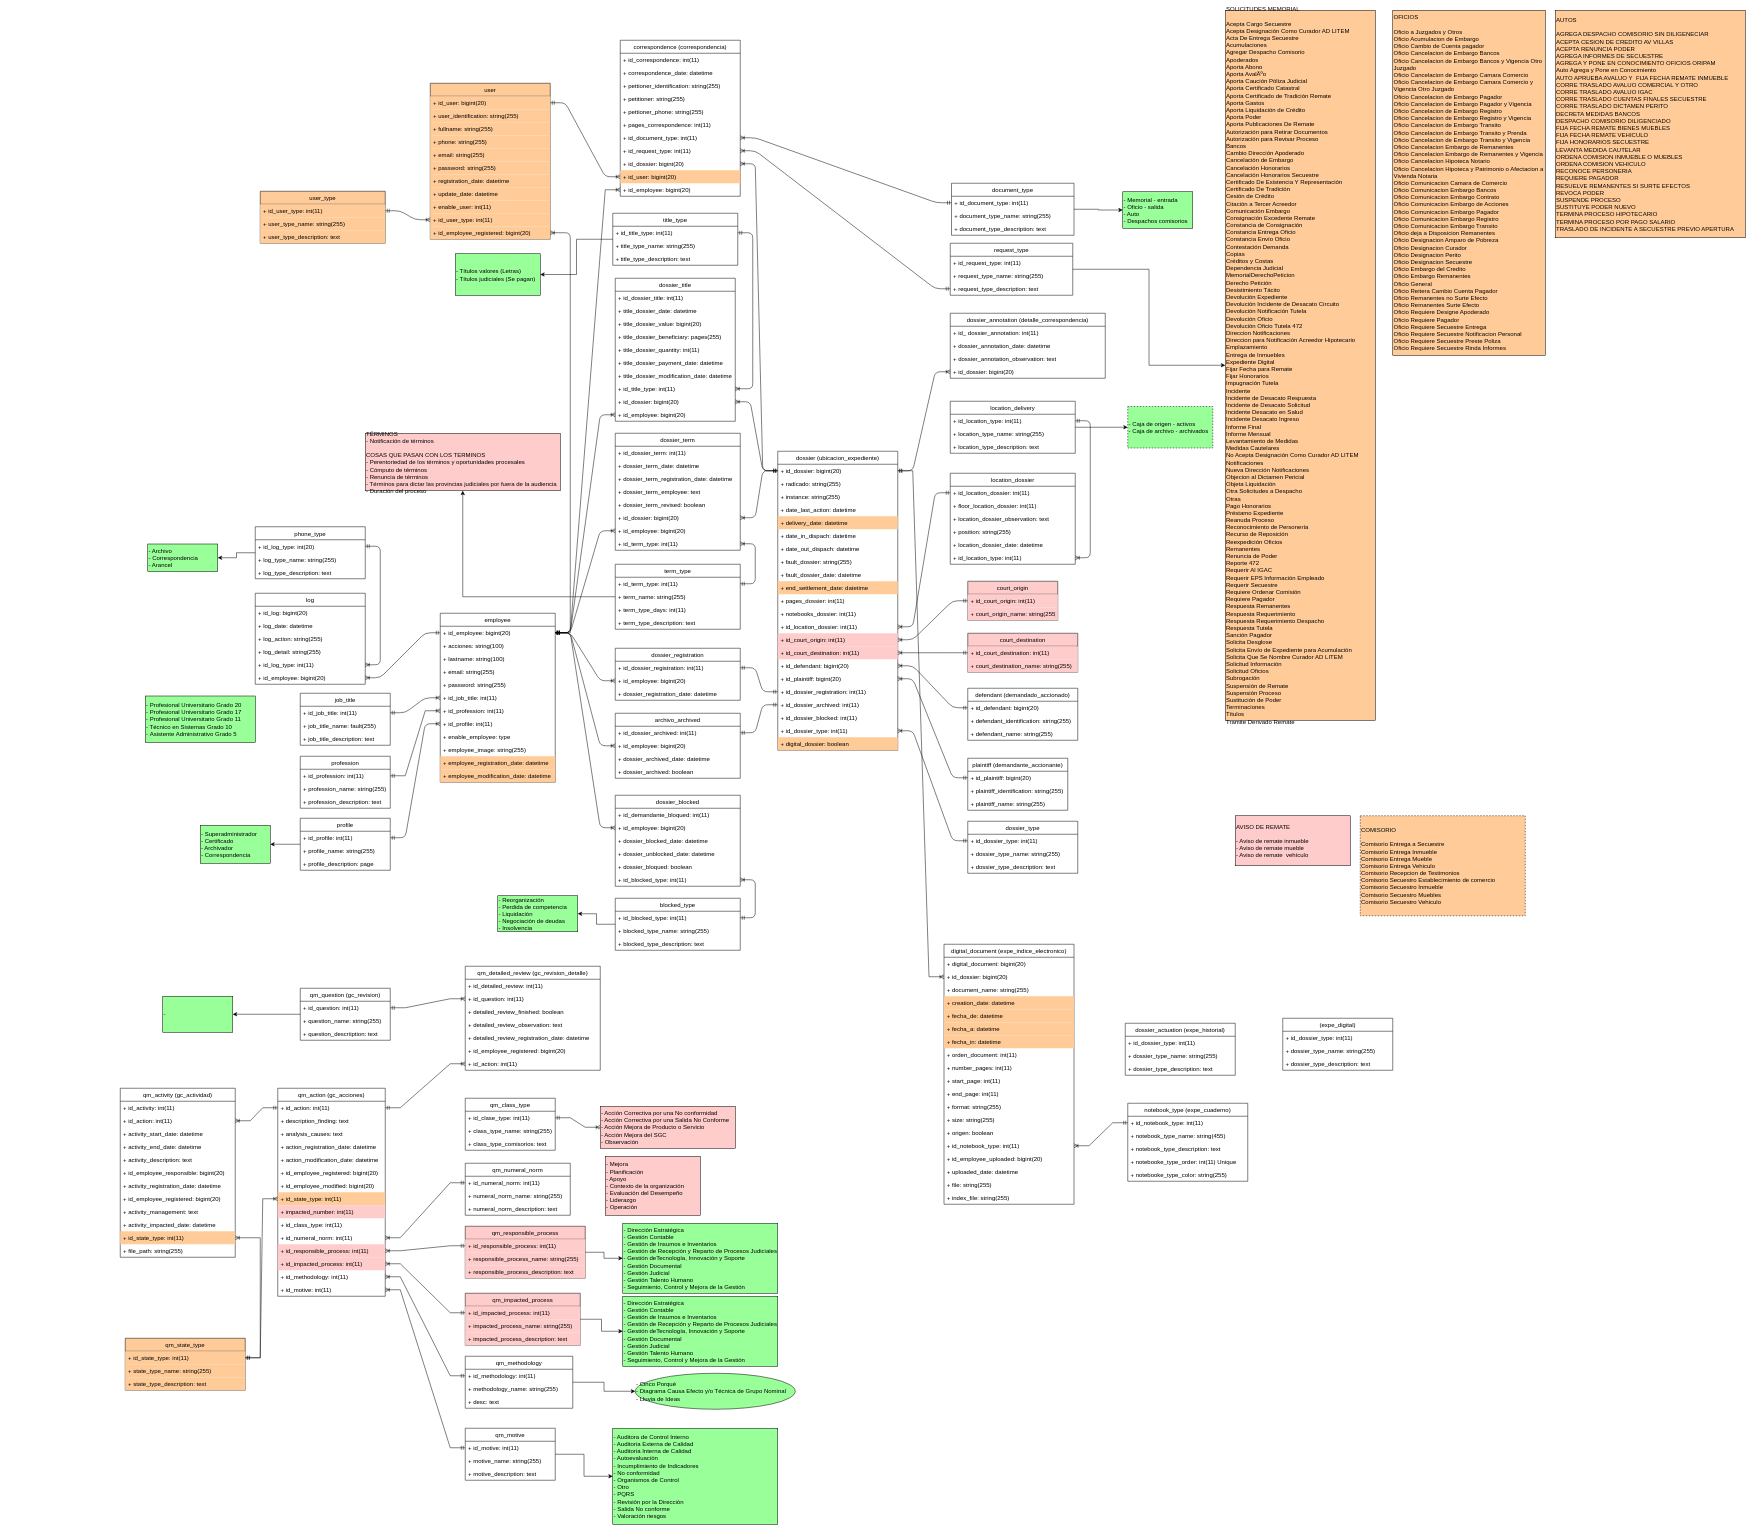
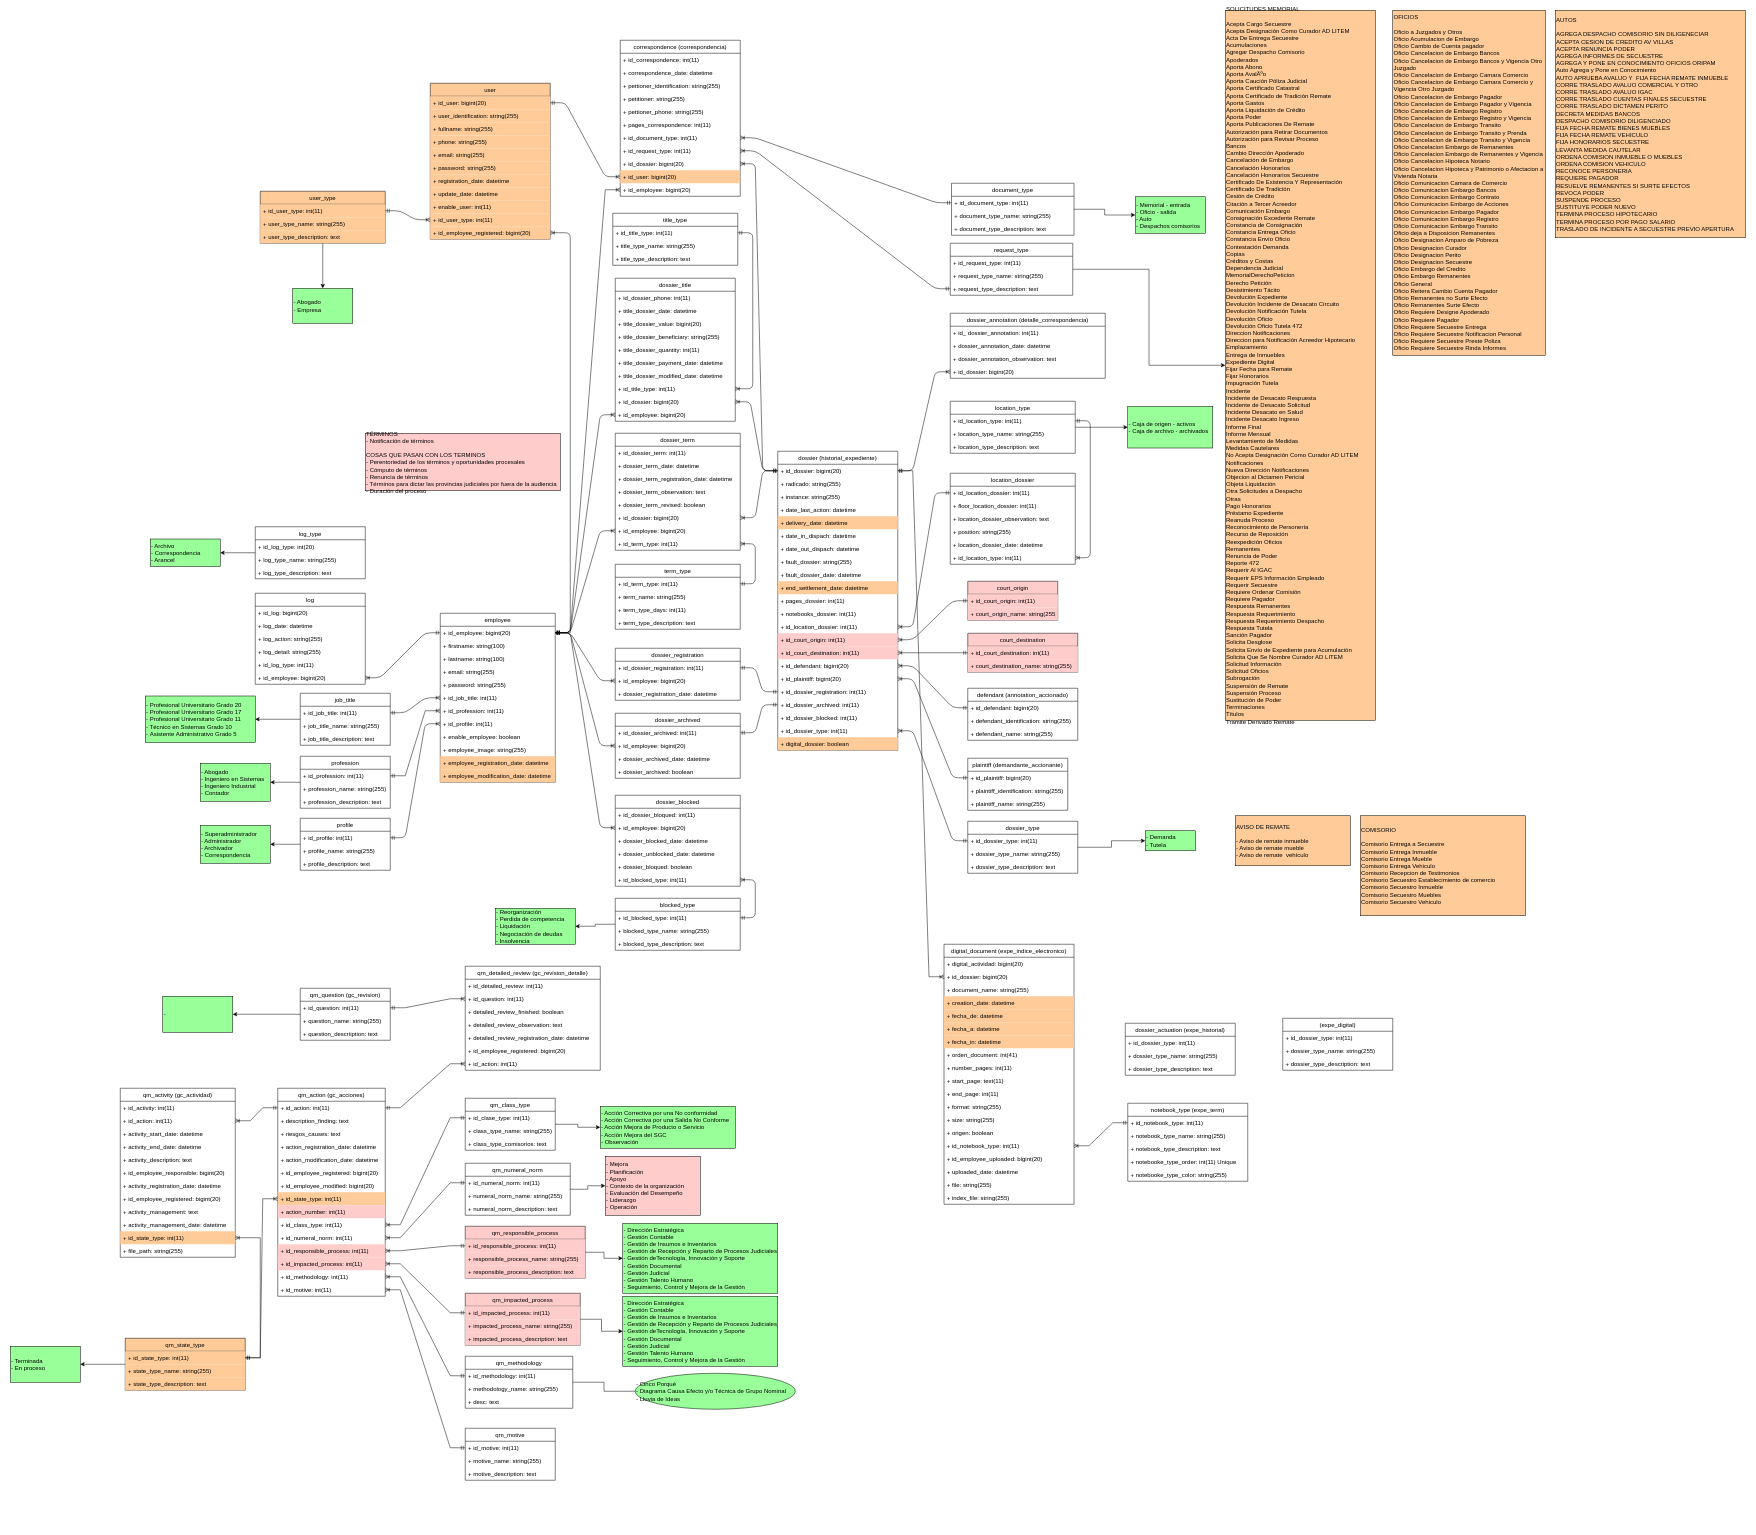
(1158, 210) -> (1170, 215)
(498, 275) -> none
(544, 275) -> none
none -> (323, 283)
(657, 298) -> (659, 298)
none -> (323, 306)
(677, 337) -> (678, 337)
(682, 376) -> (677, 376)
(1013, 408) -> (1013, 408)
(1170, 427) -> (1170, 427)
(838, 458) -> (838, 458)
(664, 492) -> (669, 492)
(463, 495) -> none
(310, 534) -> (310, 534)
(183, 558) -> (185, 553)
(478, 646) -> (479, 646)
(375, 665) -> none
(1023, 695) -> (1023, 695)
none -> (259, 719)
(678, 720) -> (678, 720)
(345, 726) -> (347, 726)
(478, 737) -> (482, 737)
none -> (235, 782)
none -> (274, 782)
(667, 815) -> (661, 815)
none -> (1170, 841)
(1293, 841) -> (1293, 841)
(233, 844) -> (233, 844)
none -> (1112, 845)
(343, 864) -> (343, 864)
(1443, 866) -> (1443, 866)
(538, 914) -> (535, 926)
(992, 964) -> (992, 964)
(986, 1055) -> (986, 1055)
(980, 1081) -> (982, 1081)
(1188, 1110) -> (1188, 1110)
(569, 1118) -> (425, 1171)
none -> (570, 1124)
(668, 1127) -> (668, 1127)
(315, 1134) -> (314, 1134)
(1183, 1136) -> (1183, 1136)
none -> (600, 1186)
(320, 1212) -> (317, 1212)
(175, 1225) -> (179, 1225)
none -> (45, 1364)
none -> (84, 1364)
(630, 1391) -> (632, 1391)
(609, 1476) -> none
(695, 1476) -> none
